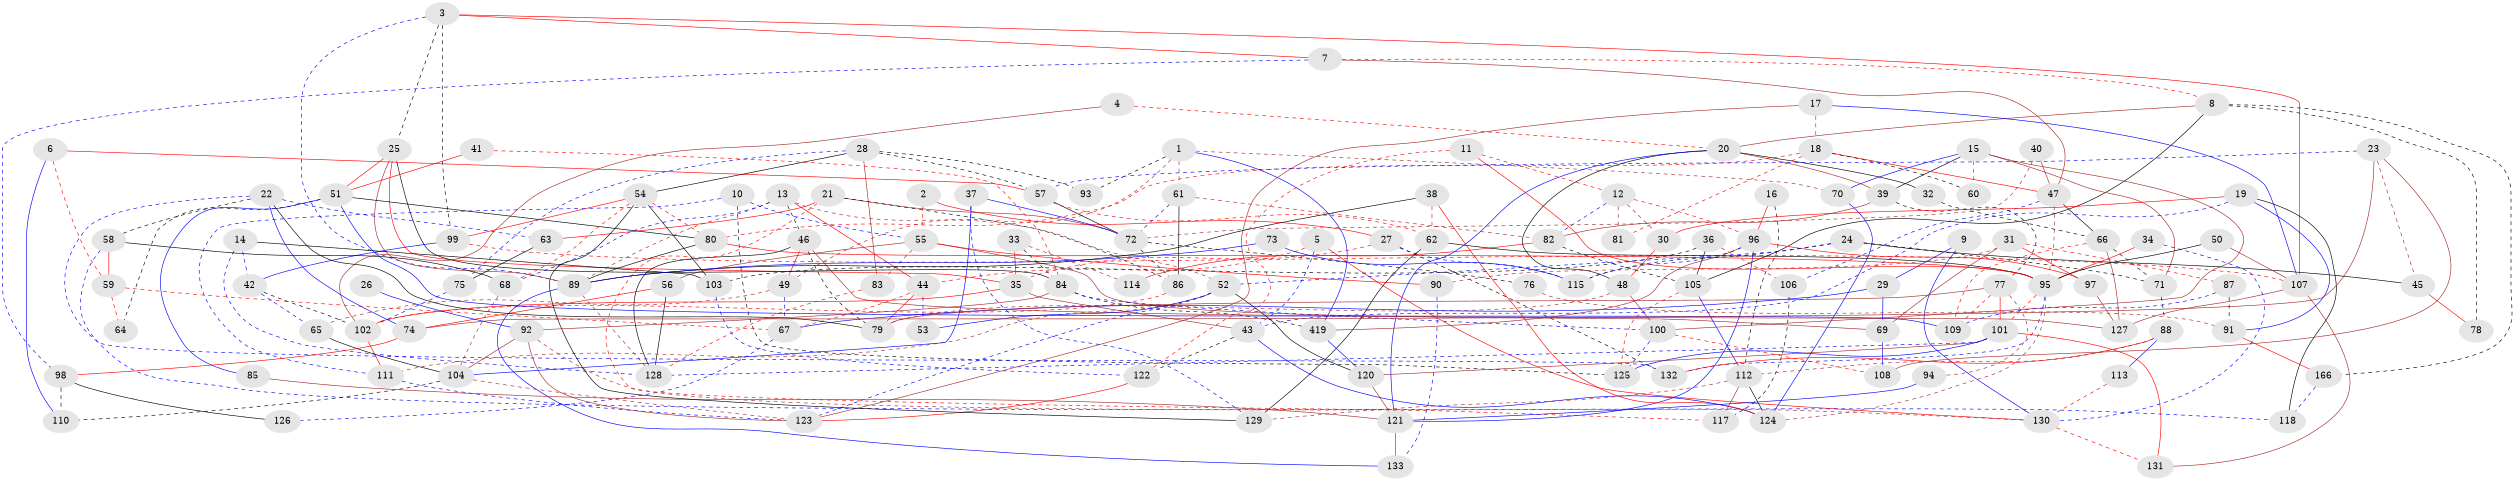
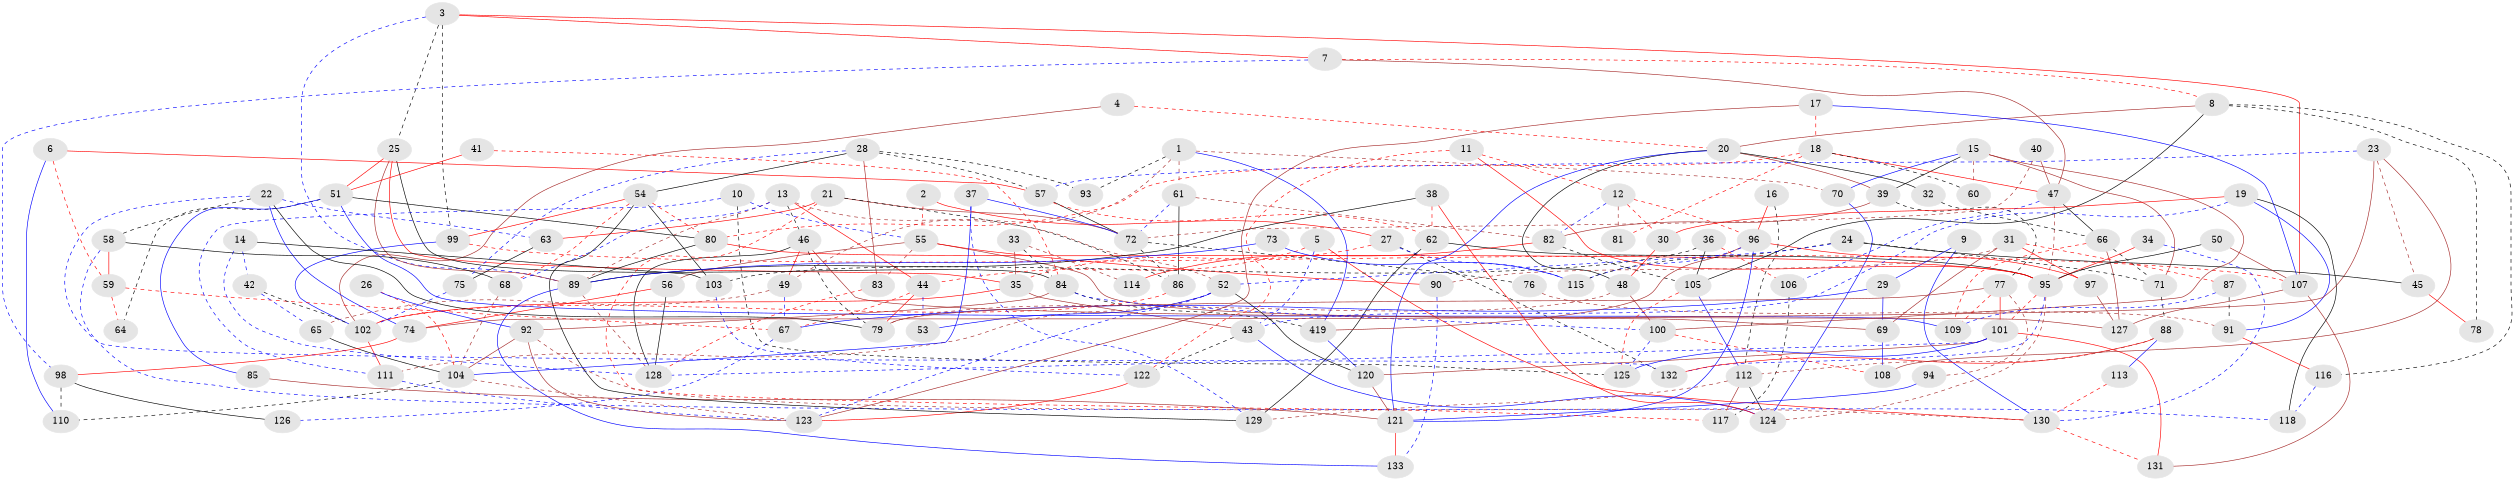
(323, 262) -> (321, 262)
none -> (431, 319)
(2324, 376) -> (2324, 376)
